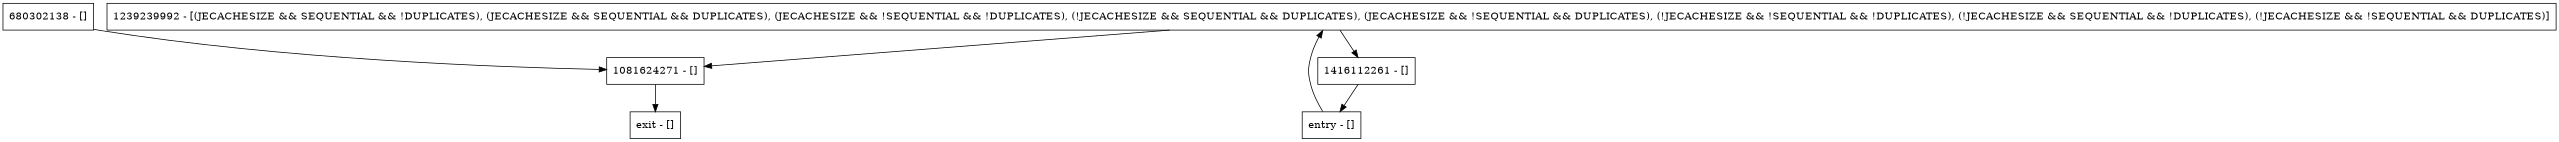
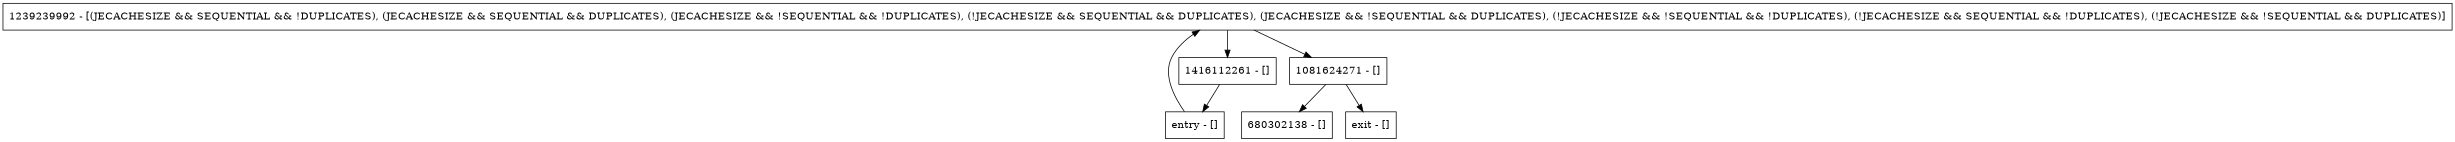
(346, 57) -> (1315, 95)
